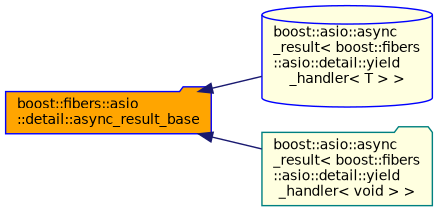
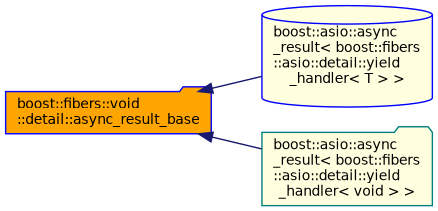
(108, 113) -> (108, 113)
